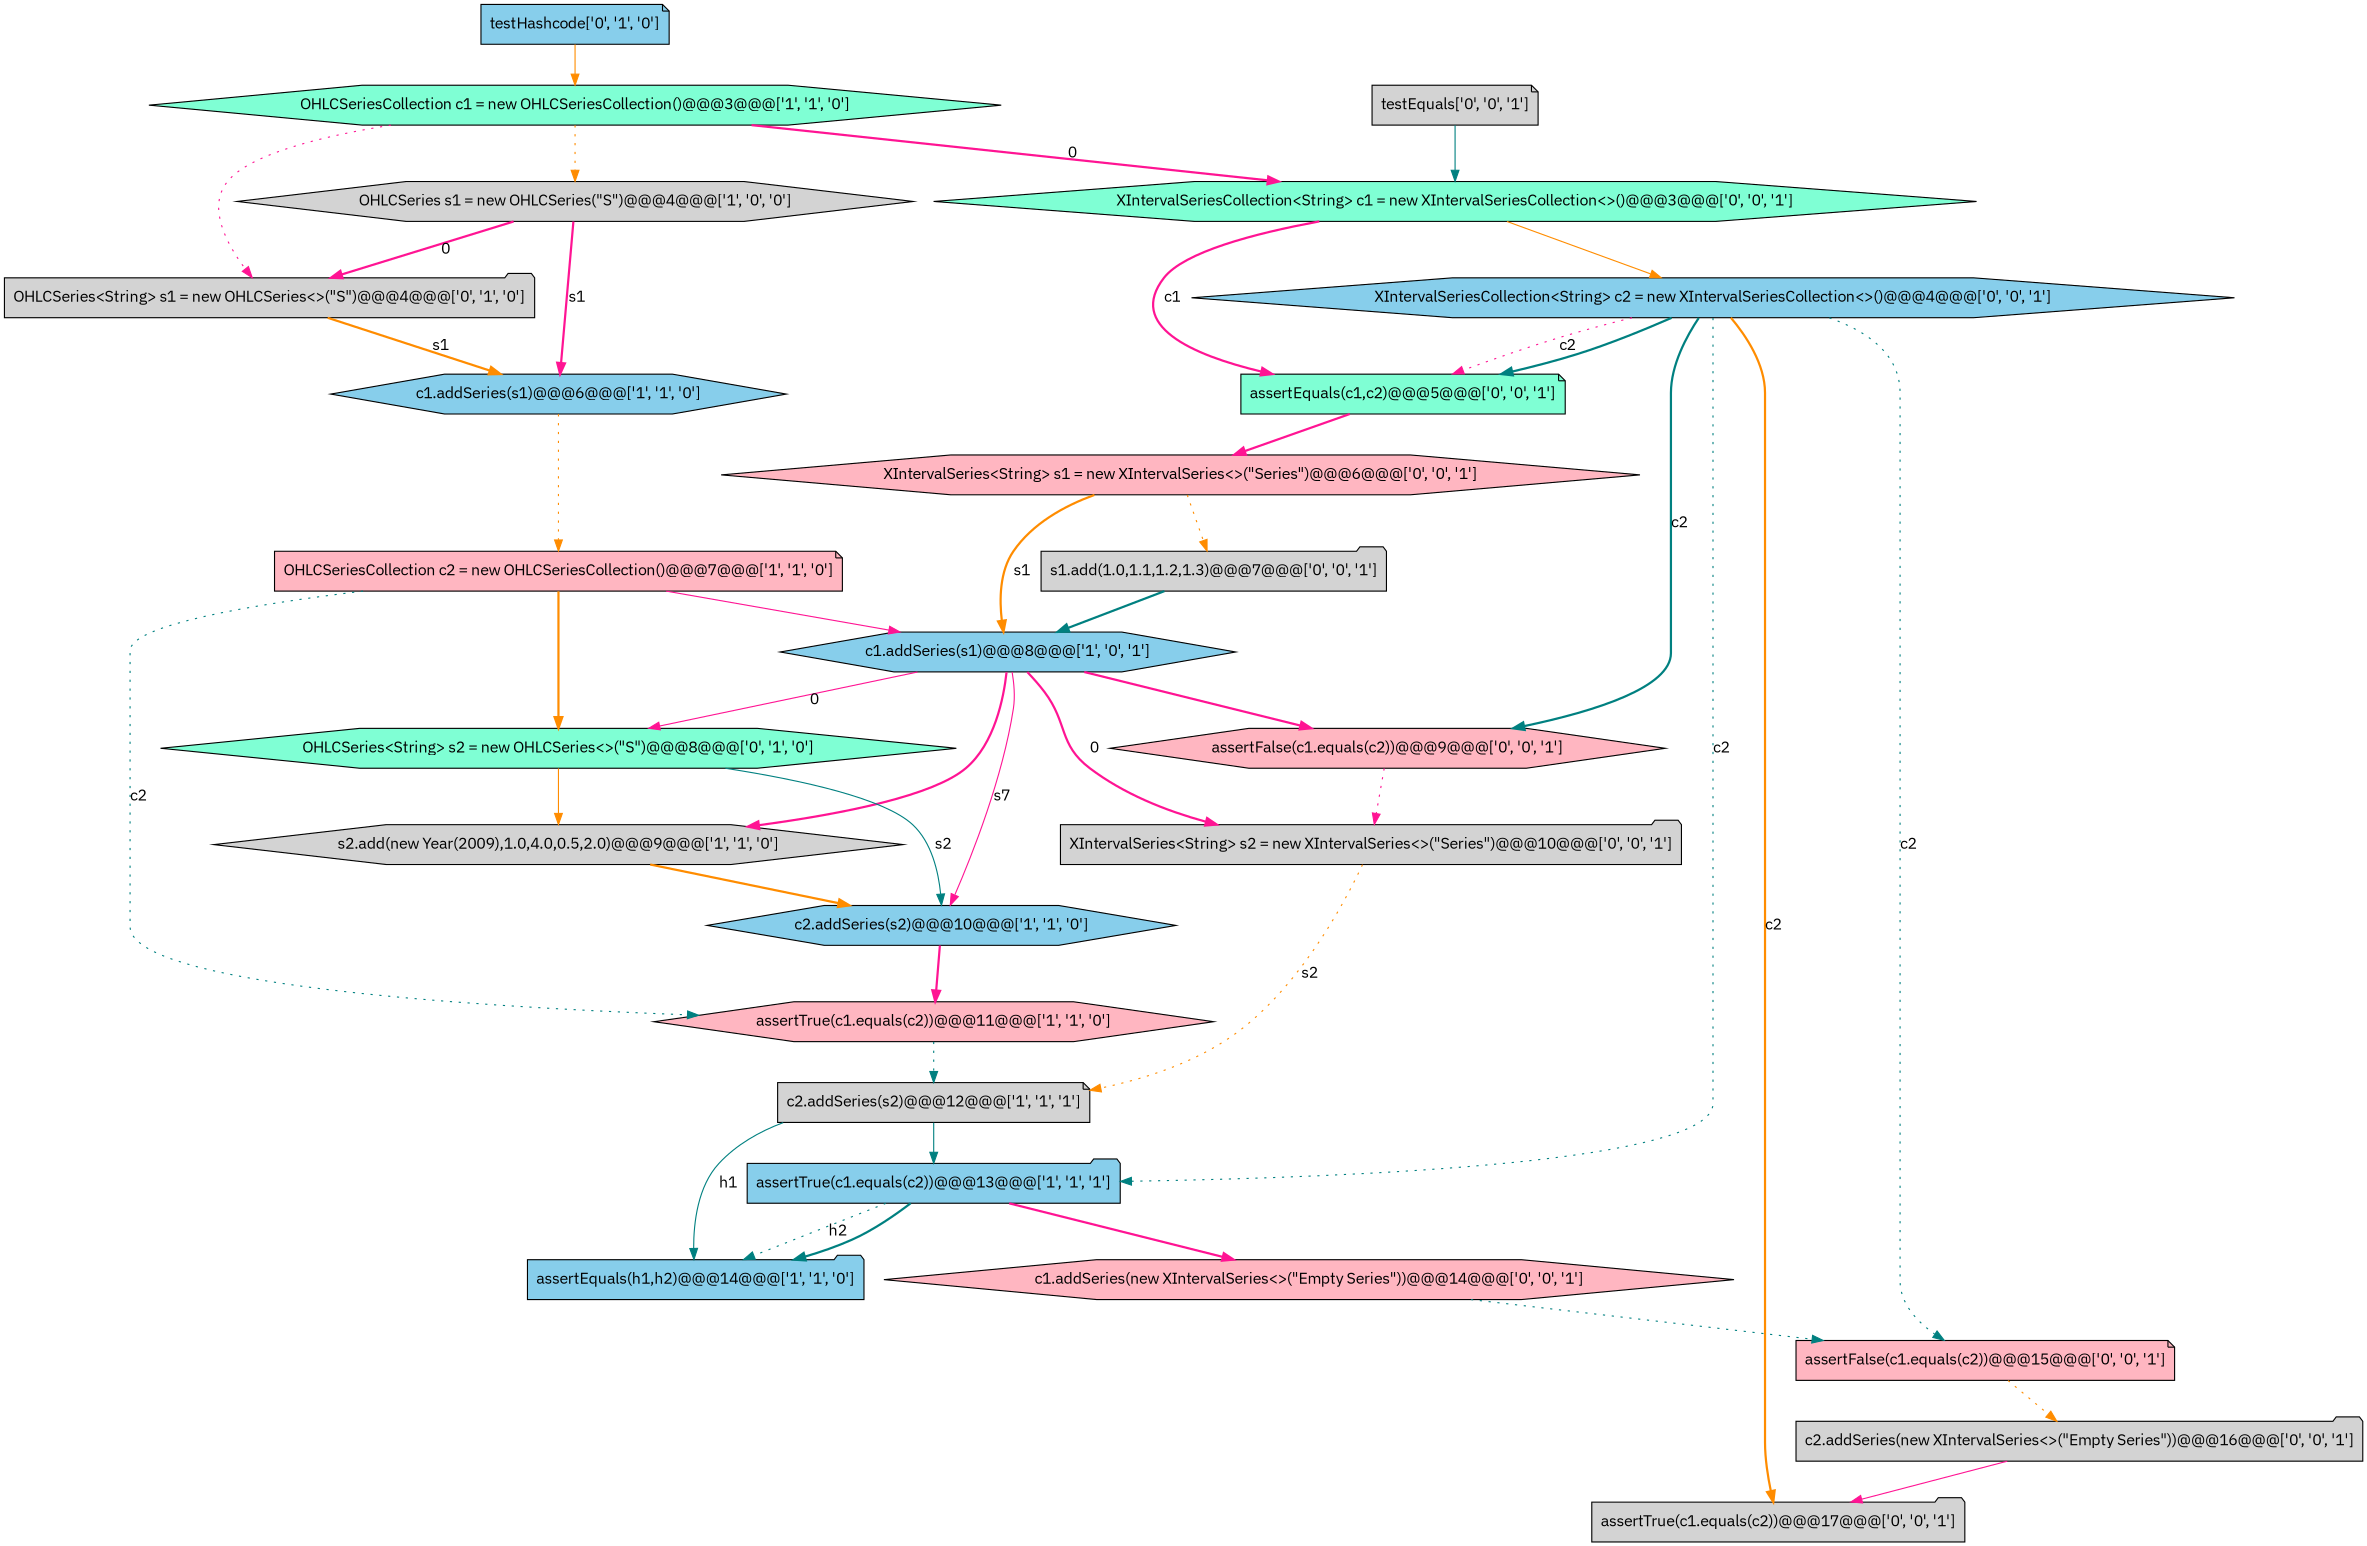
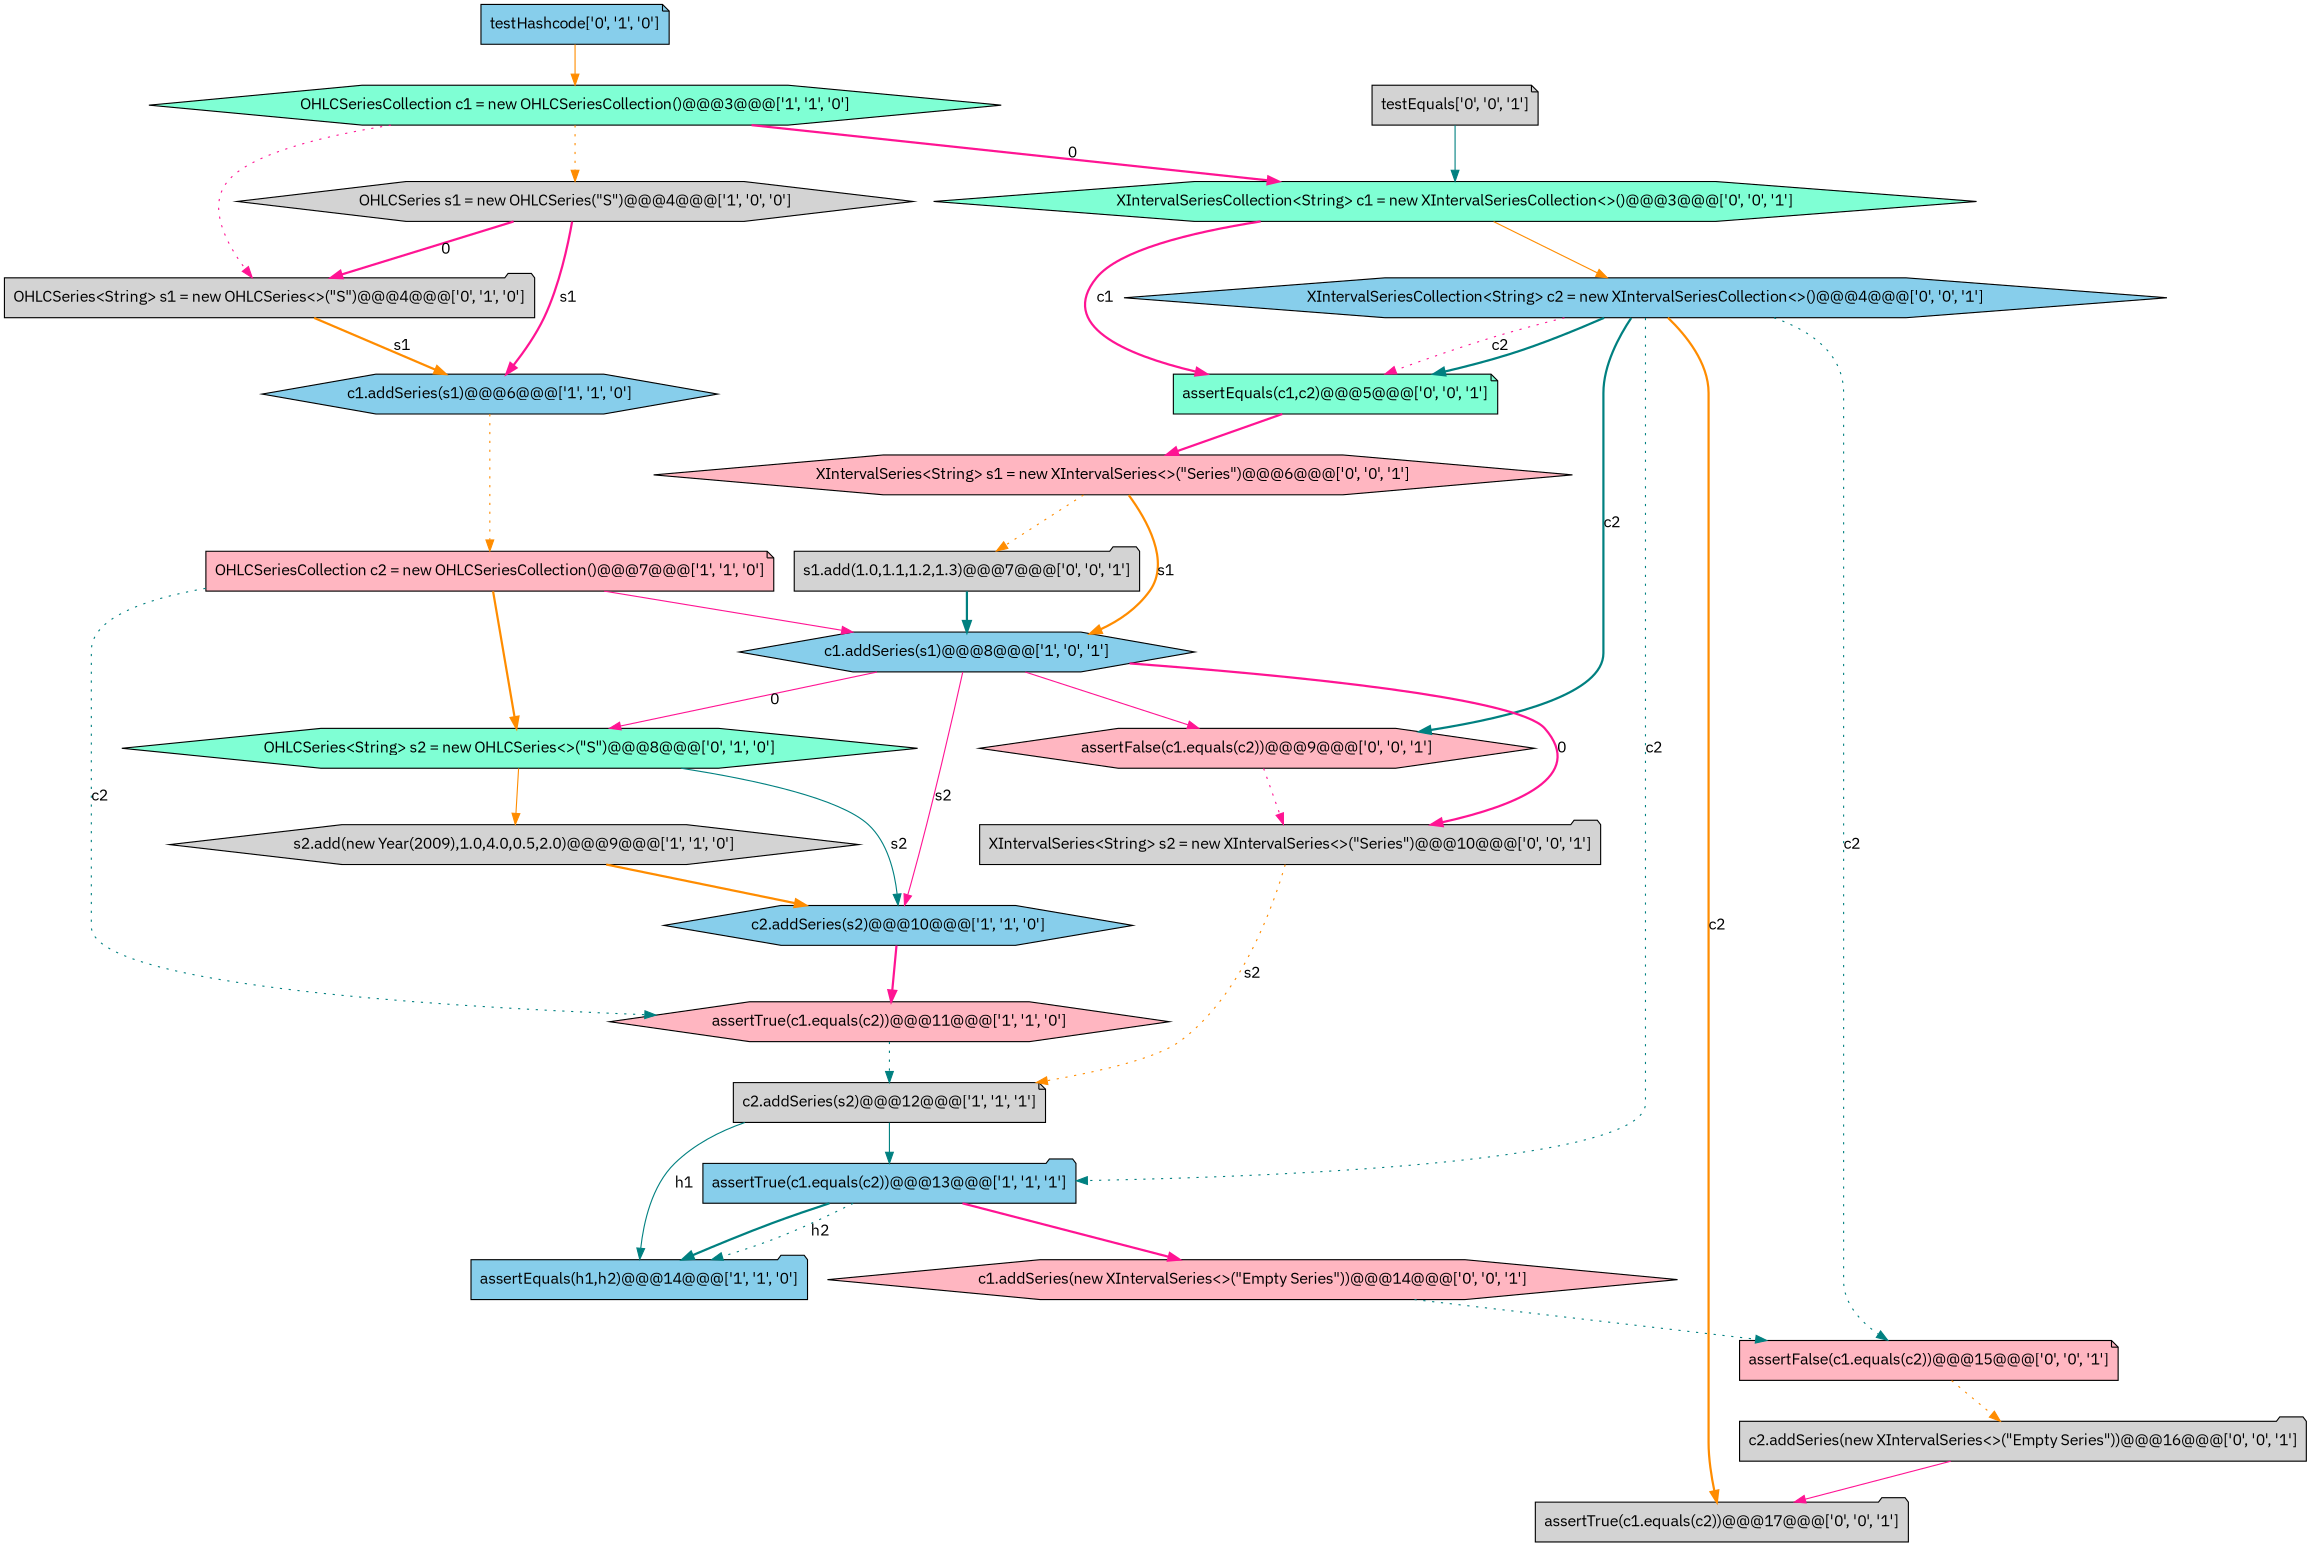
(1192, 699) -> (1107, 698)
(917, 792) -> none
(1002, 796) -> (944, 796)
